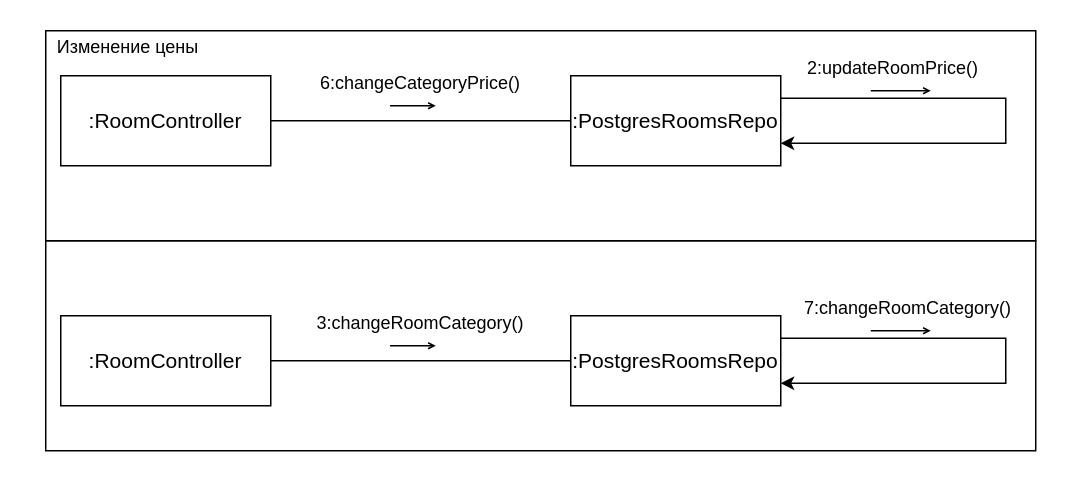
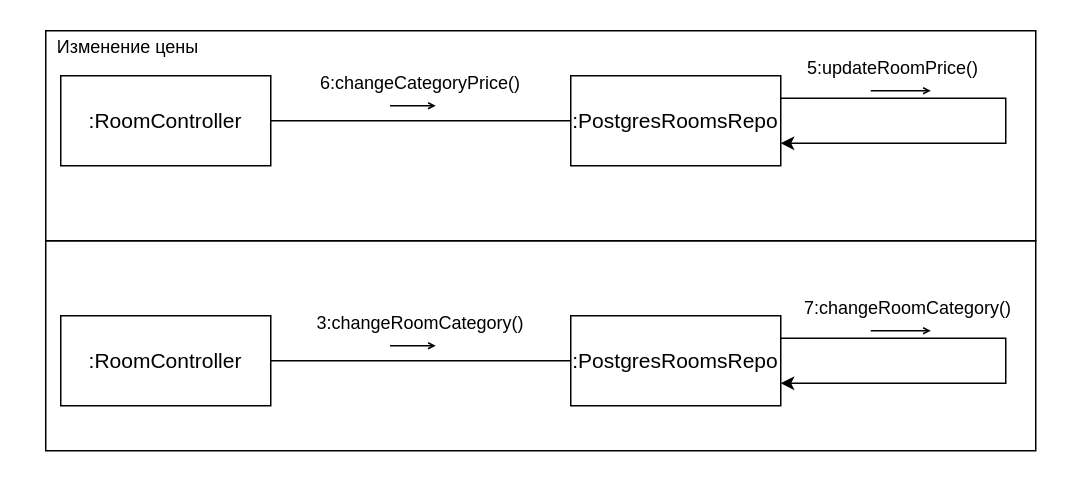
(893, 68) -> (893, 68)
